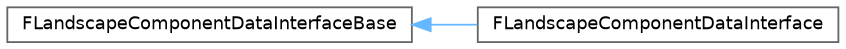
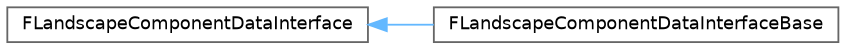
(454, 25) -> (410, 25)
